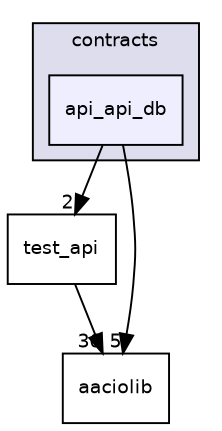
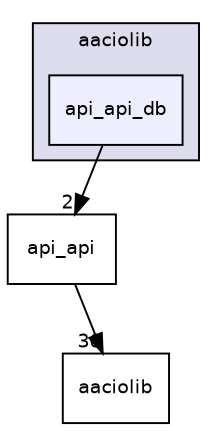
(116, 42) -> (116, 42)
(135, 239) -> none
(62, 249) -> (62, 249)
